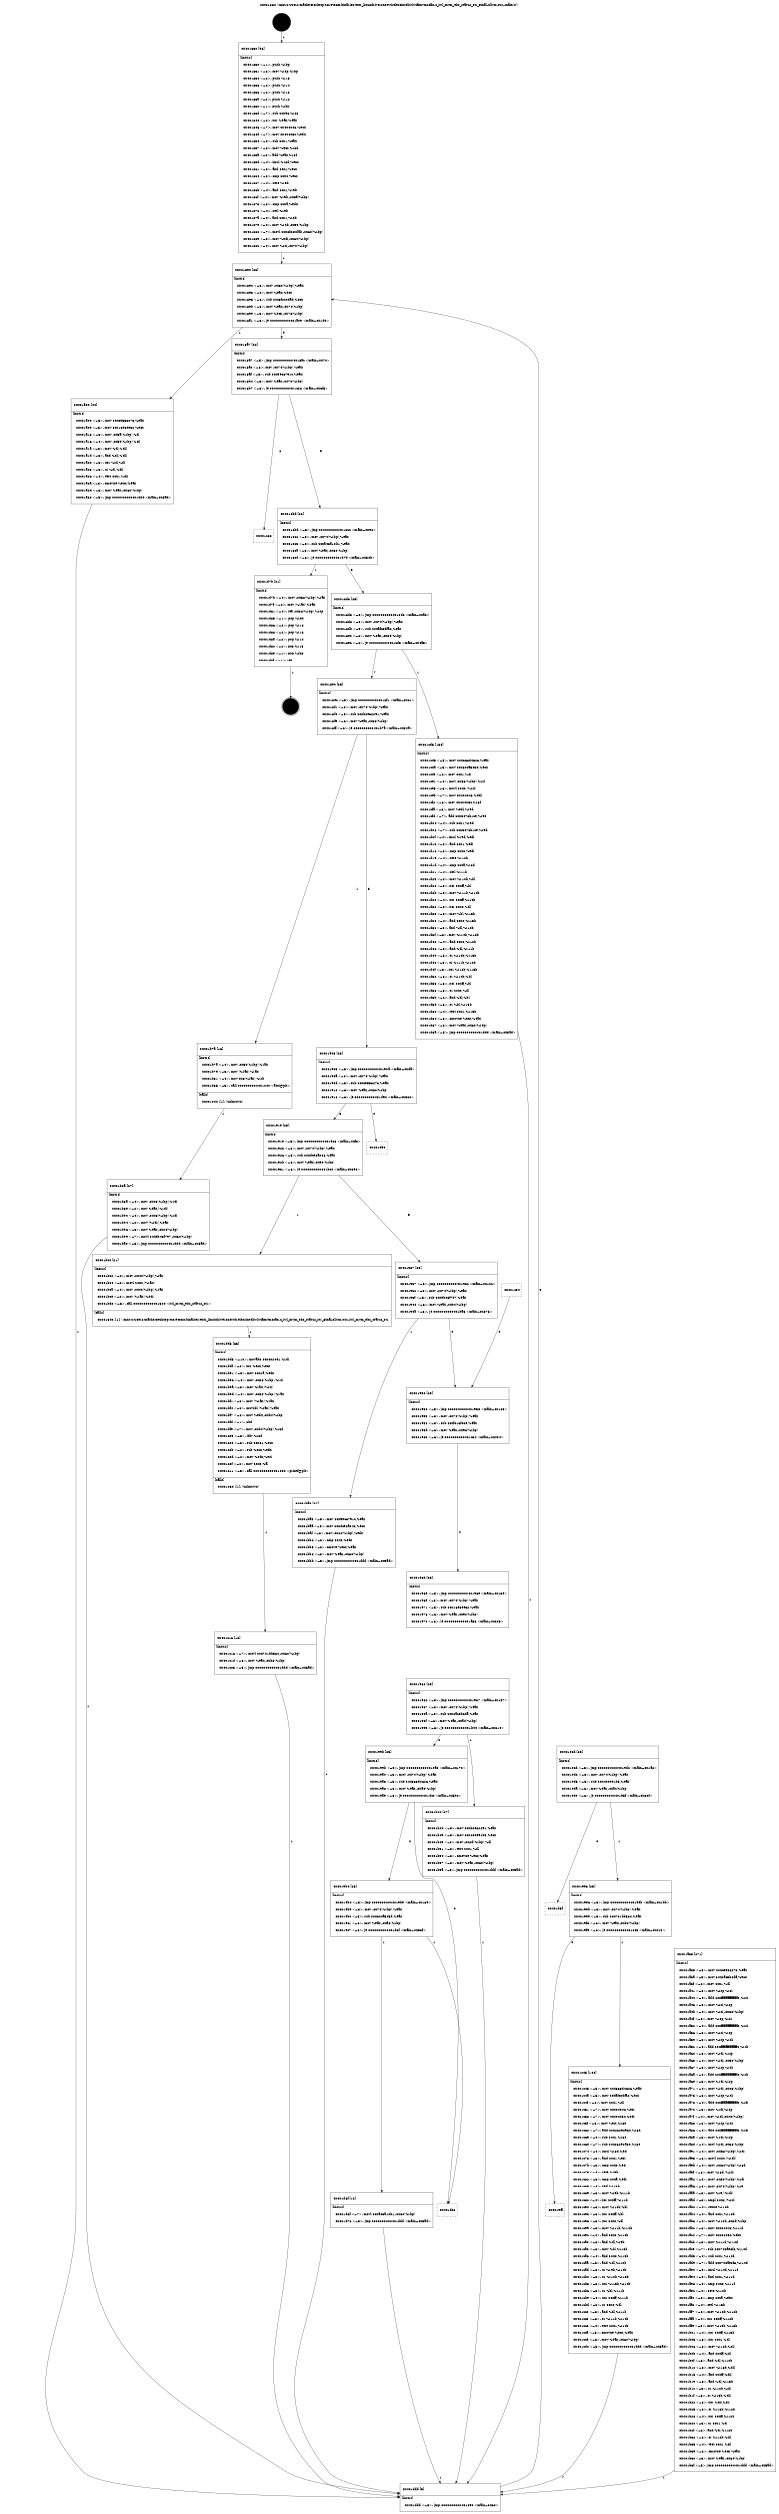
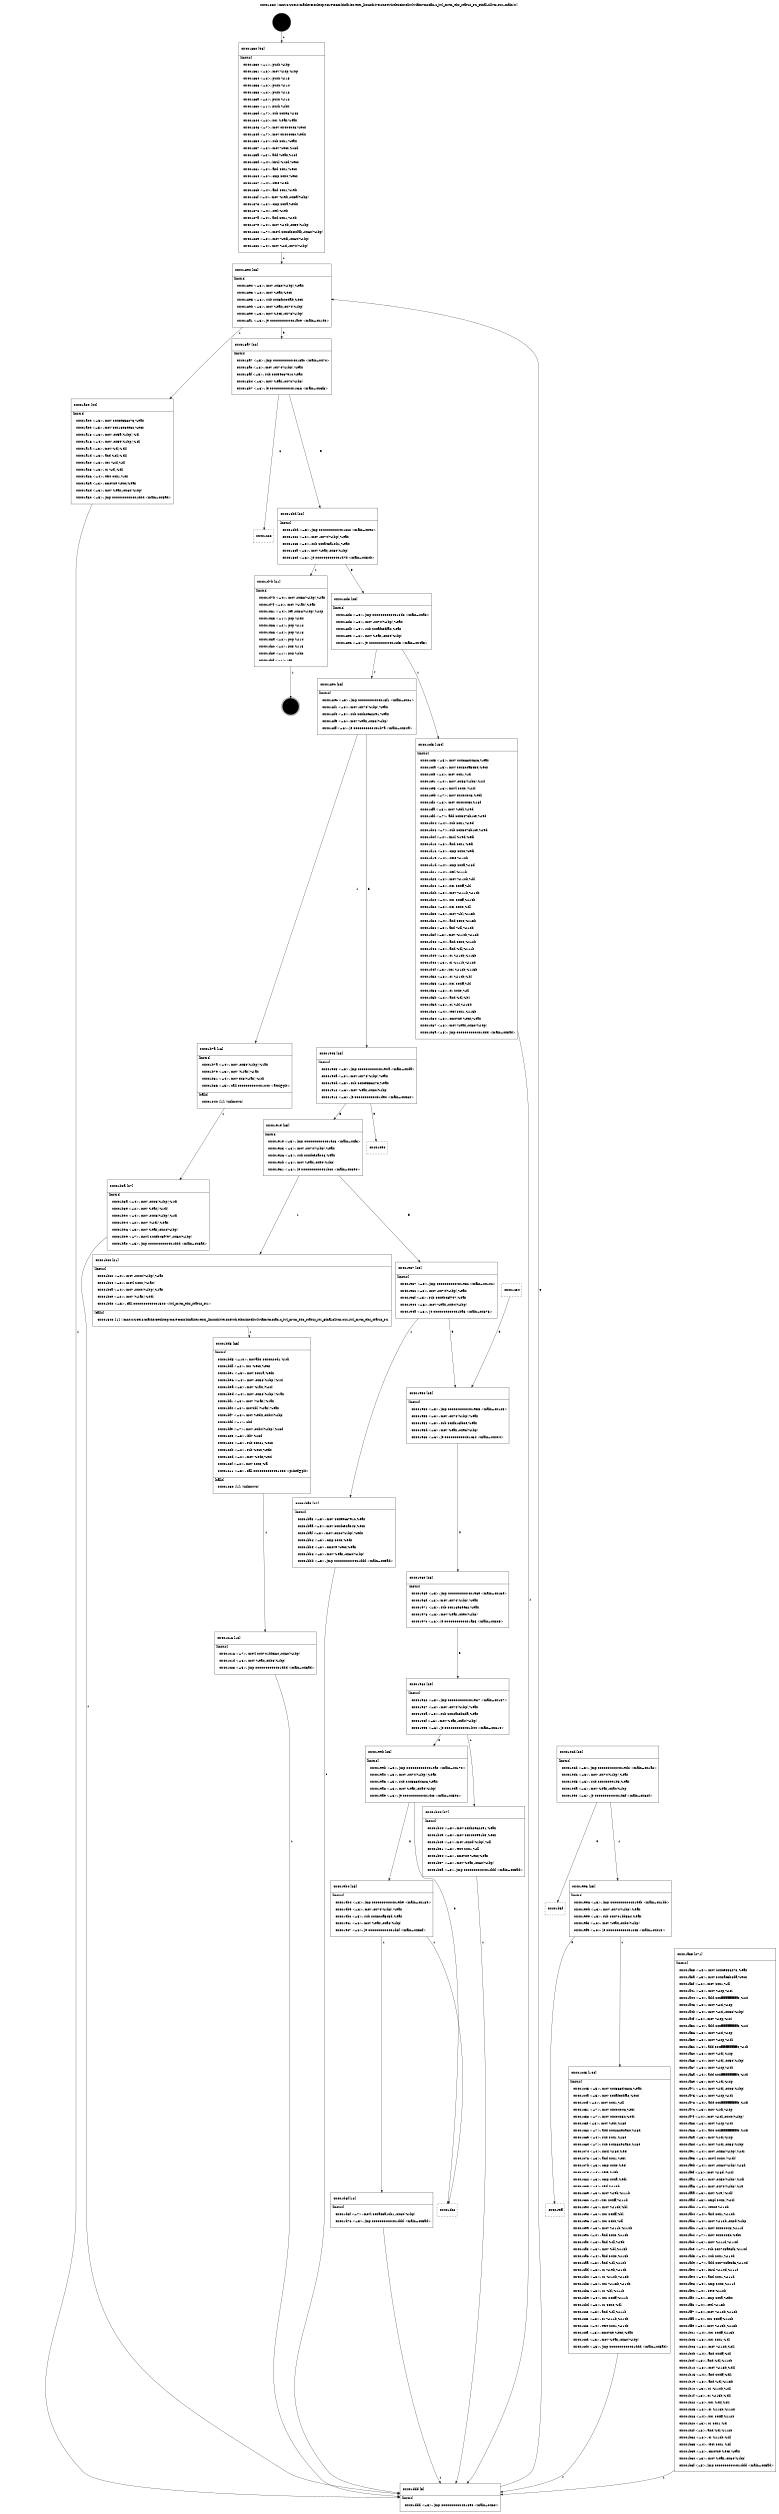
none -> (458, 1652)
